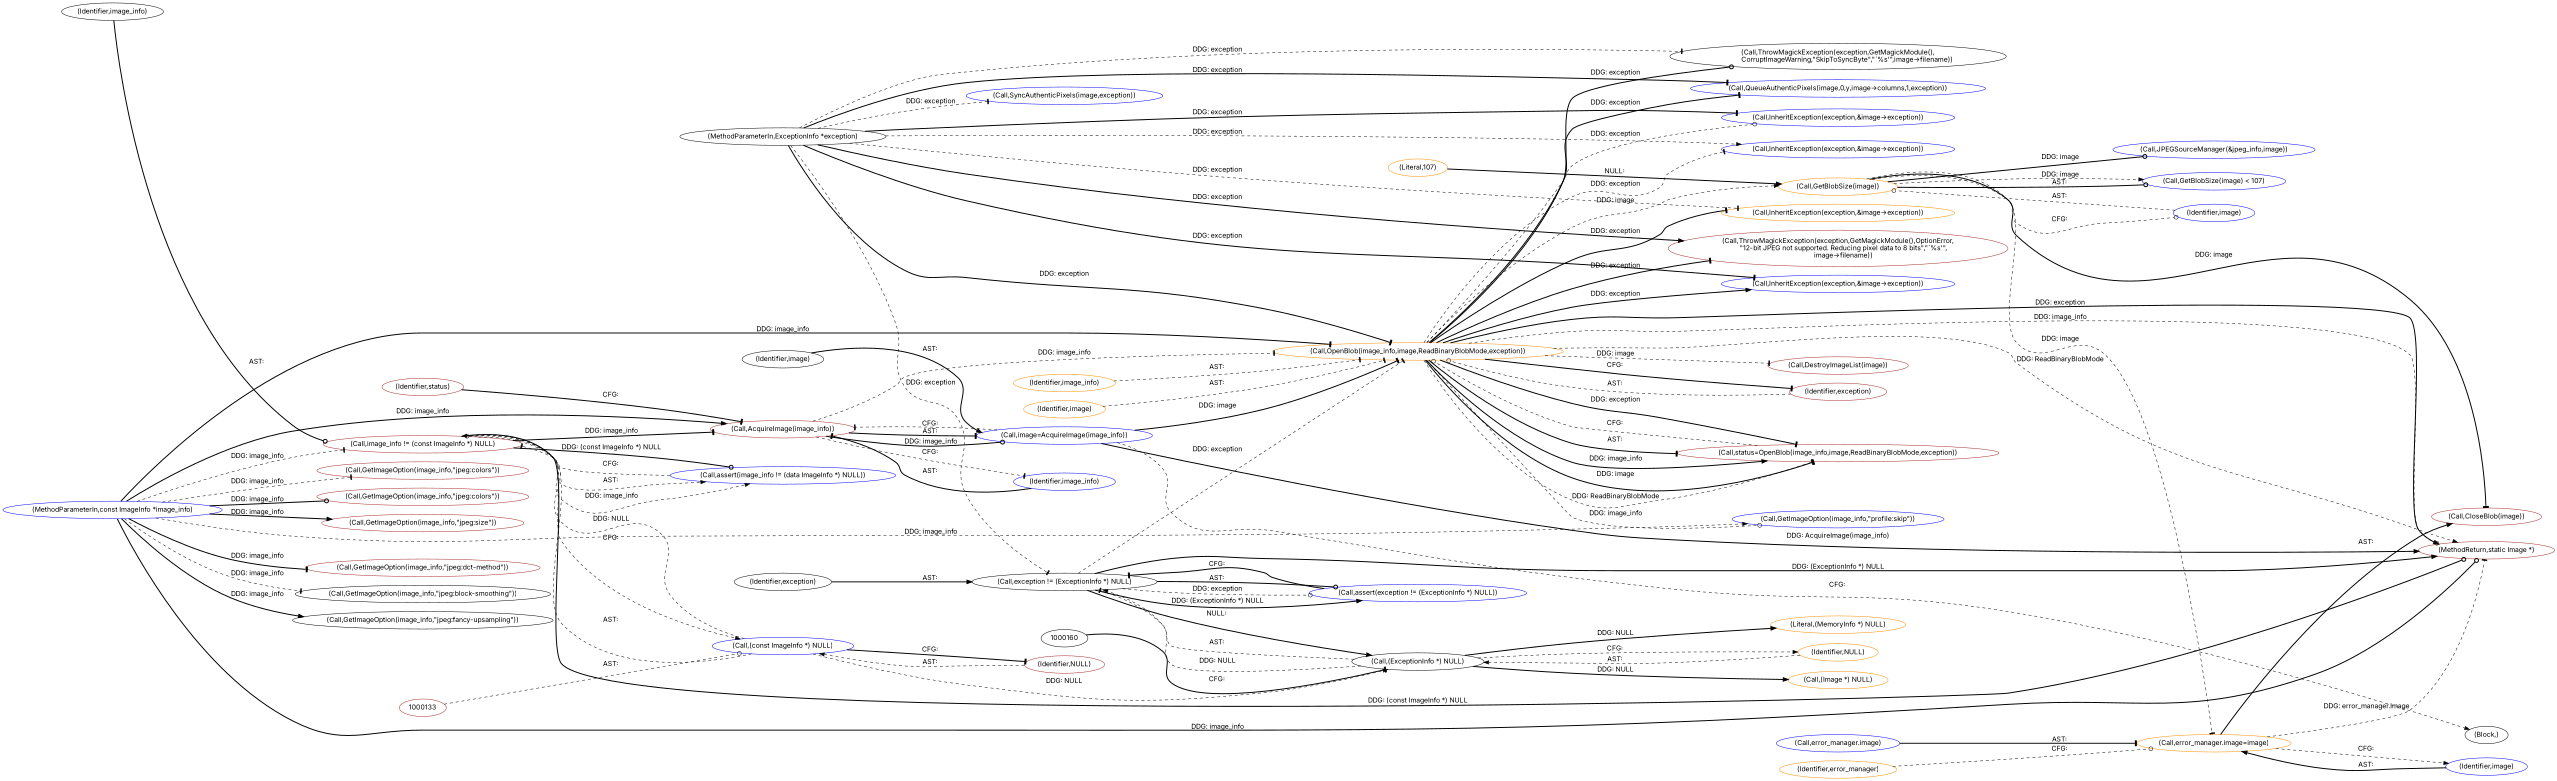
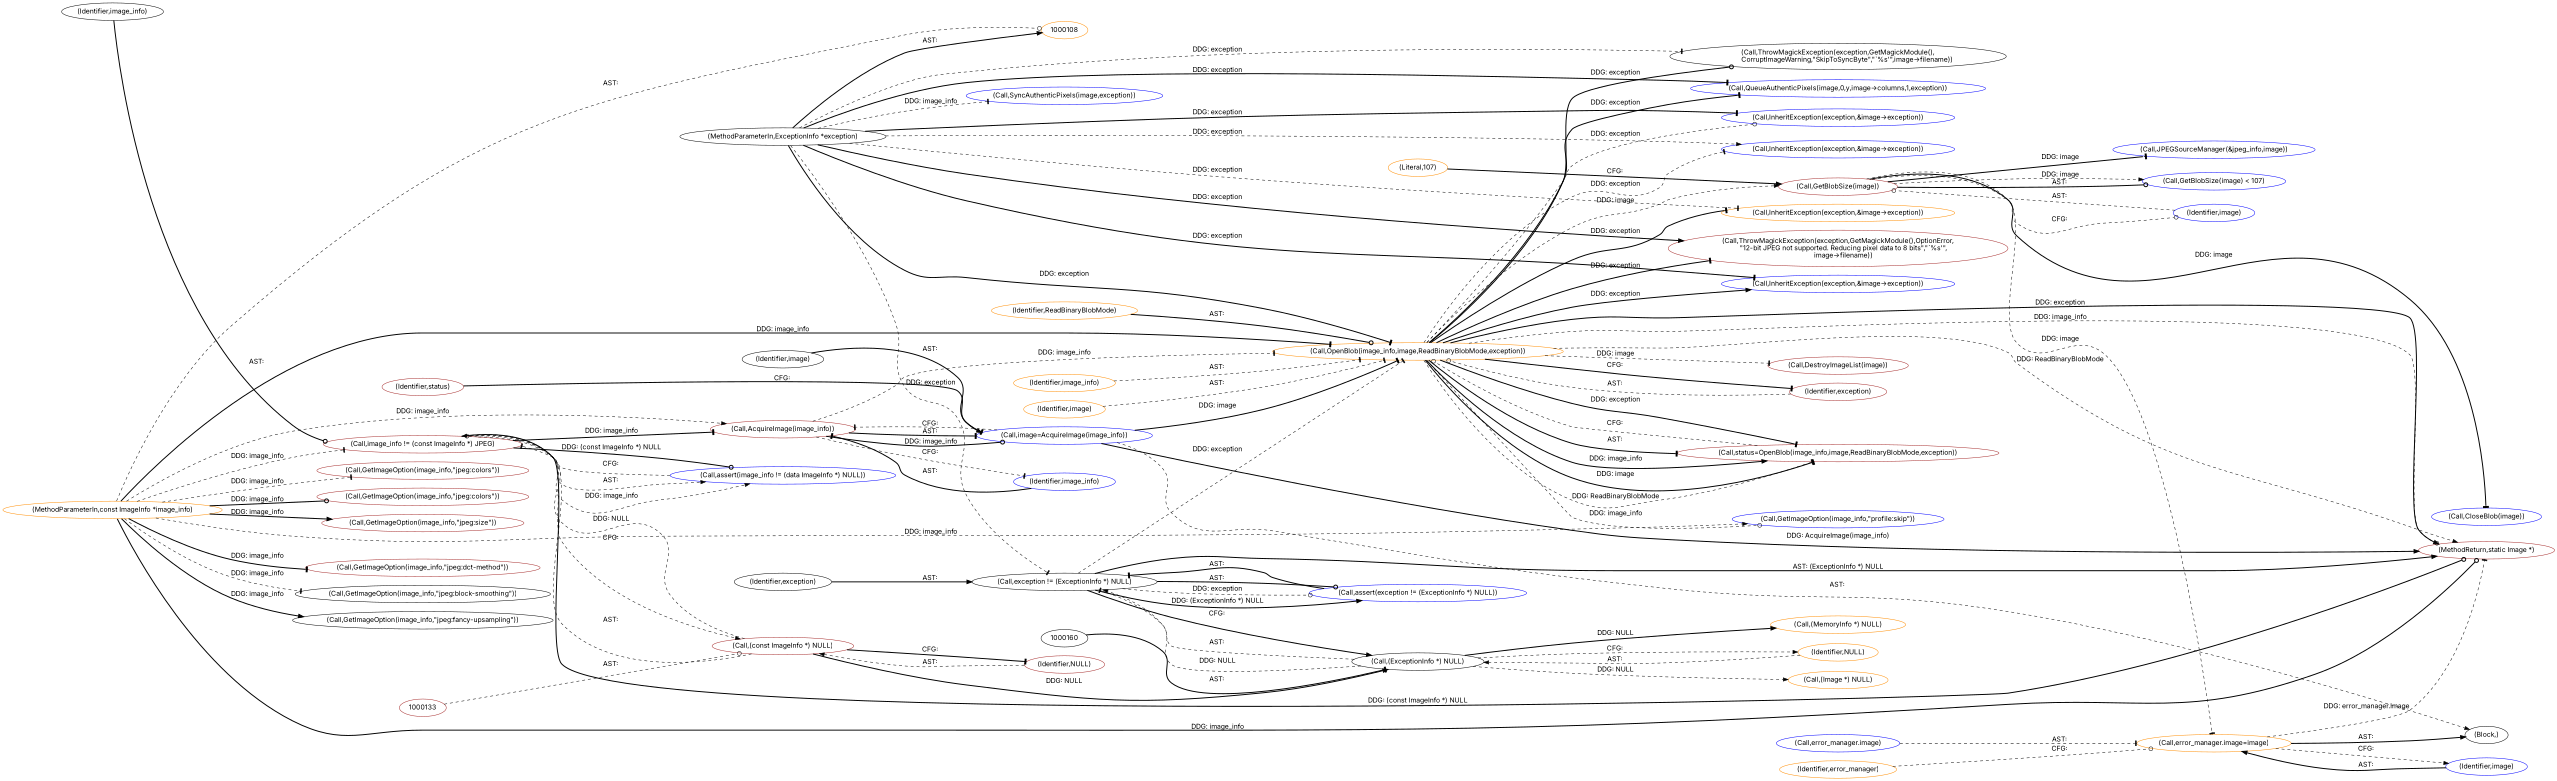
none -> (1064, 30)
(931, 101) -> (931, 101)
(2015, 169) -> (2015, 169)
(1616, 171) -> (1616, 171)
(1838, 187) -> (1838, 187)
none -> (1064, 311)
(601, 402) -> (736, 382)
(416, 418) -> (416, 418)
(423, 444) -> (423, 444)
(113, 510) -> (113, 510)
(2487, 517) -> (2487, 517)
(1218, 564) -> (1218, 564)
(1838, 567) -> (1838, 567)
(1838, 585) -> (1838, 585)
(1218, 614) -> (1218, 614)
(2321, 615) -> (2376, 742)
(1838, 625) -> (1838, 625)
(783, 646) -> (783, 646)
(1628, 676) -> (1628, 676)
(1218, 679) -> (1218, 679)
(1097, 699) -> (1097, 699)
(2017, 743) -> (2017, 743)
